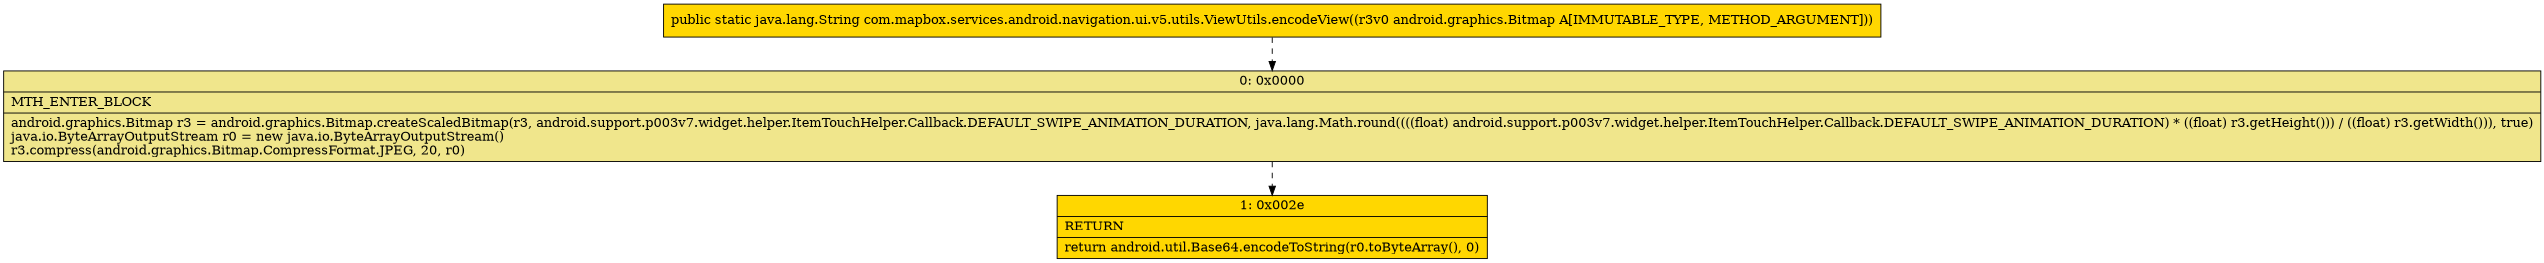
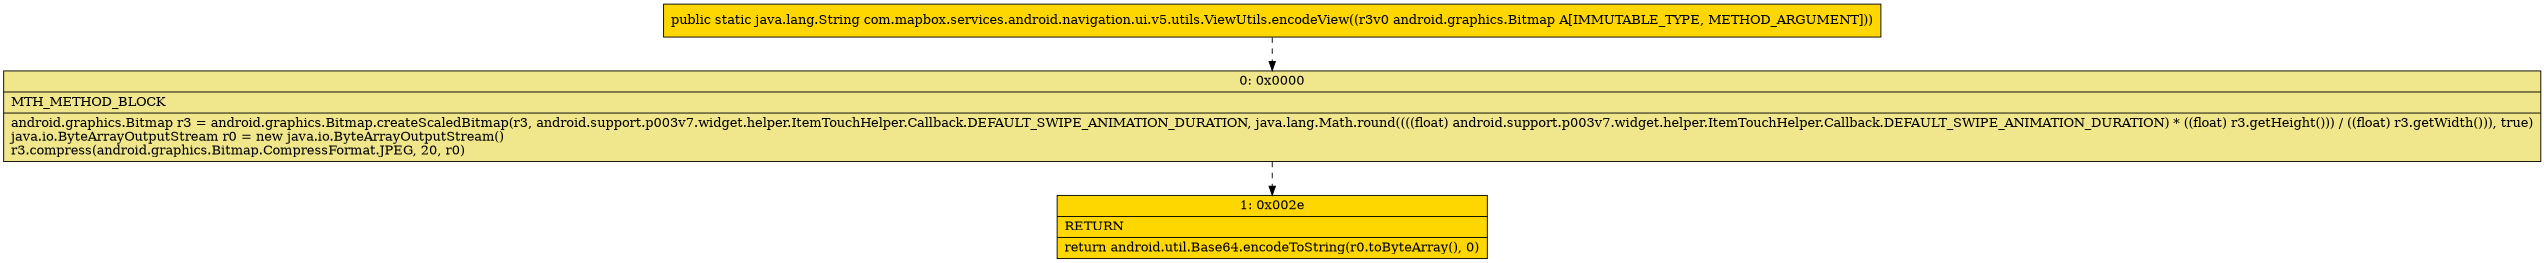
(81, 102) -> (88, 102)
